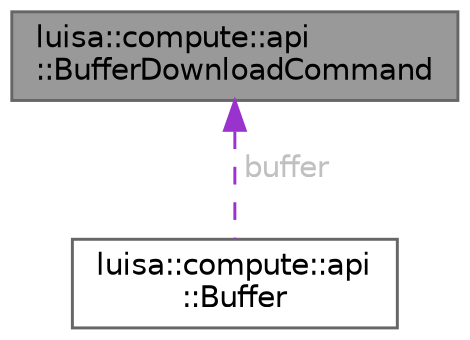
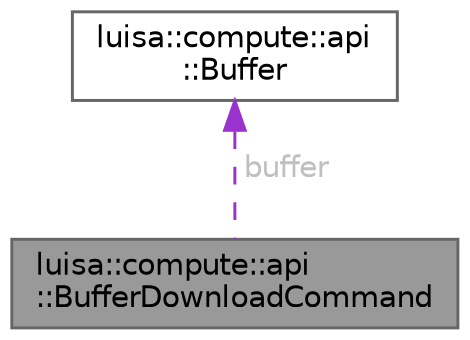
(235, 185) -> (235, 185)
